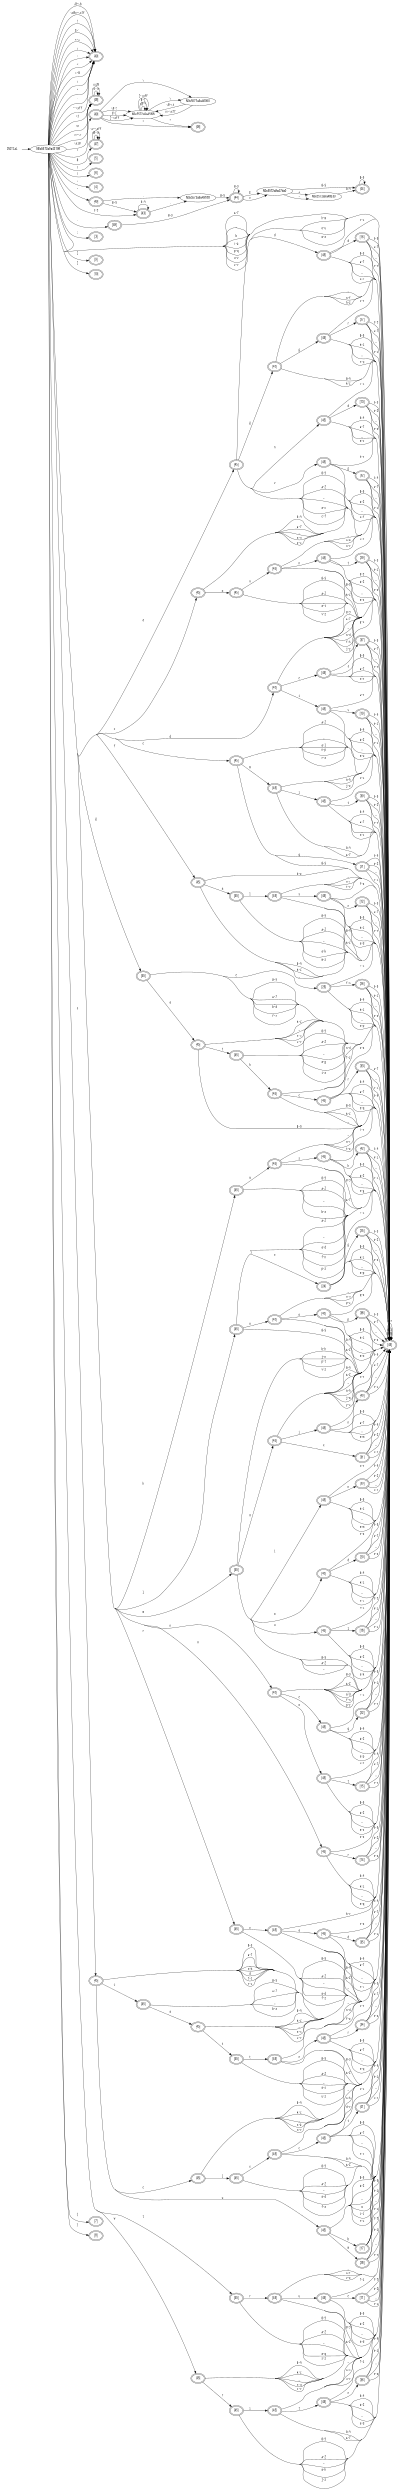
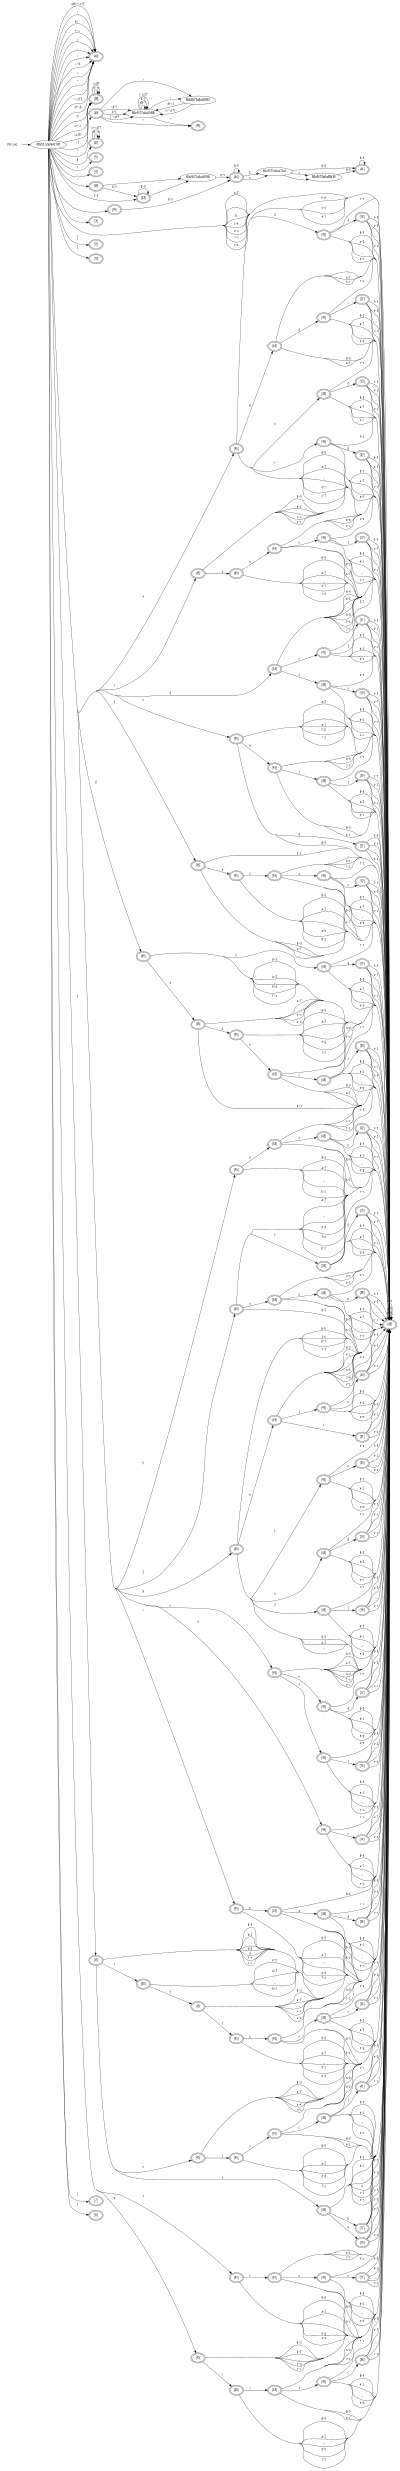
(96, 173) -> none
(348, 983) -> (348, 963)
